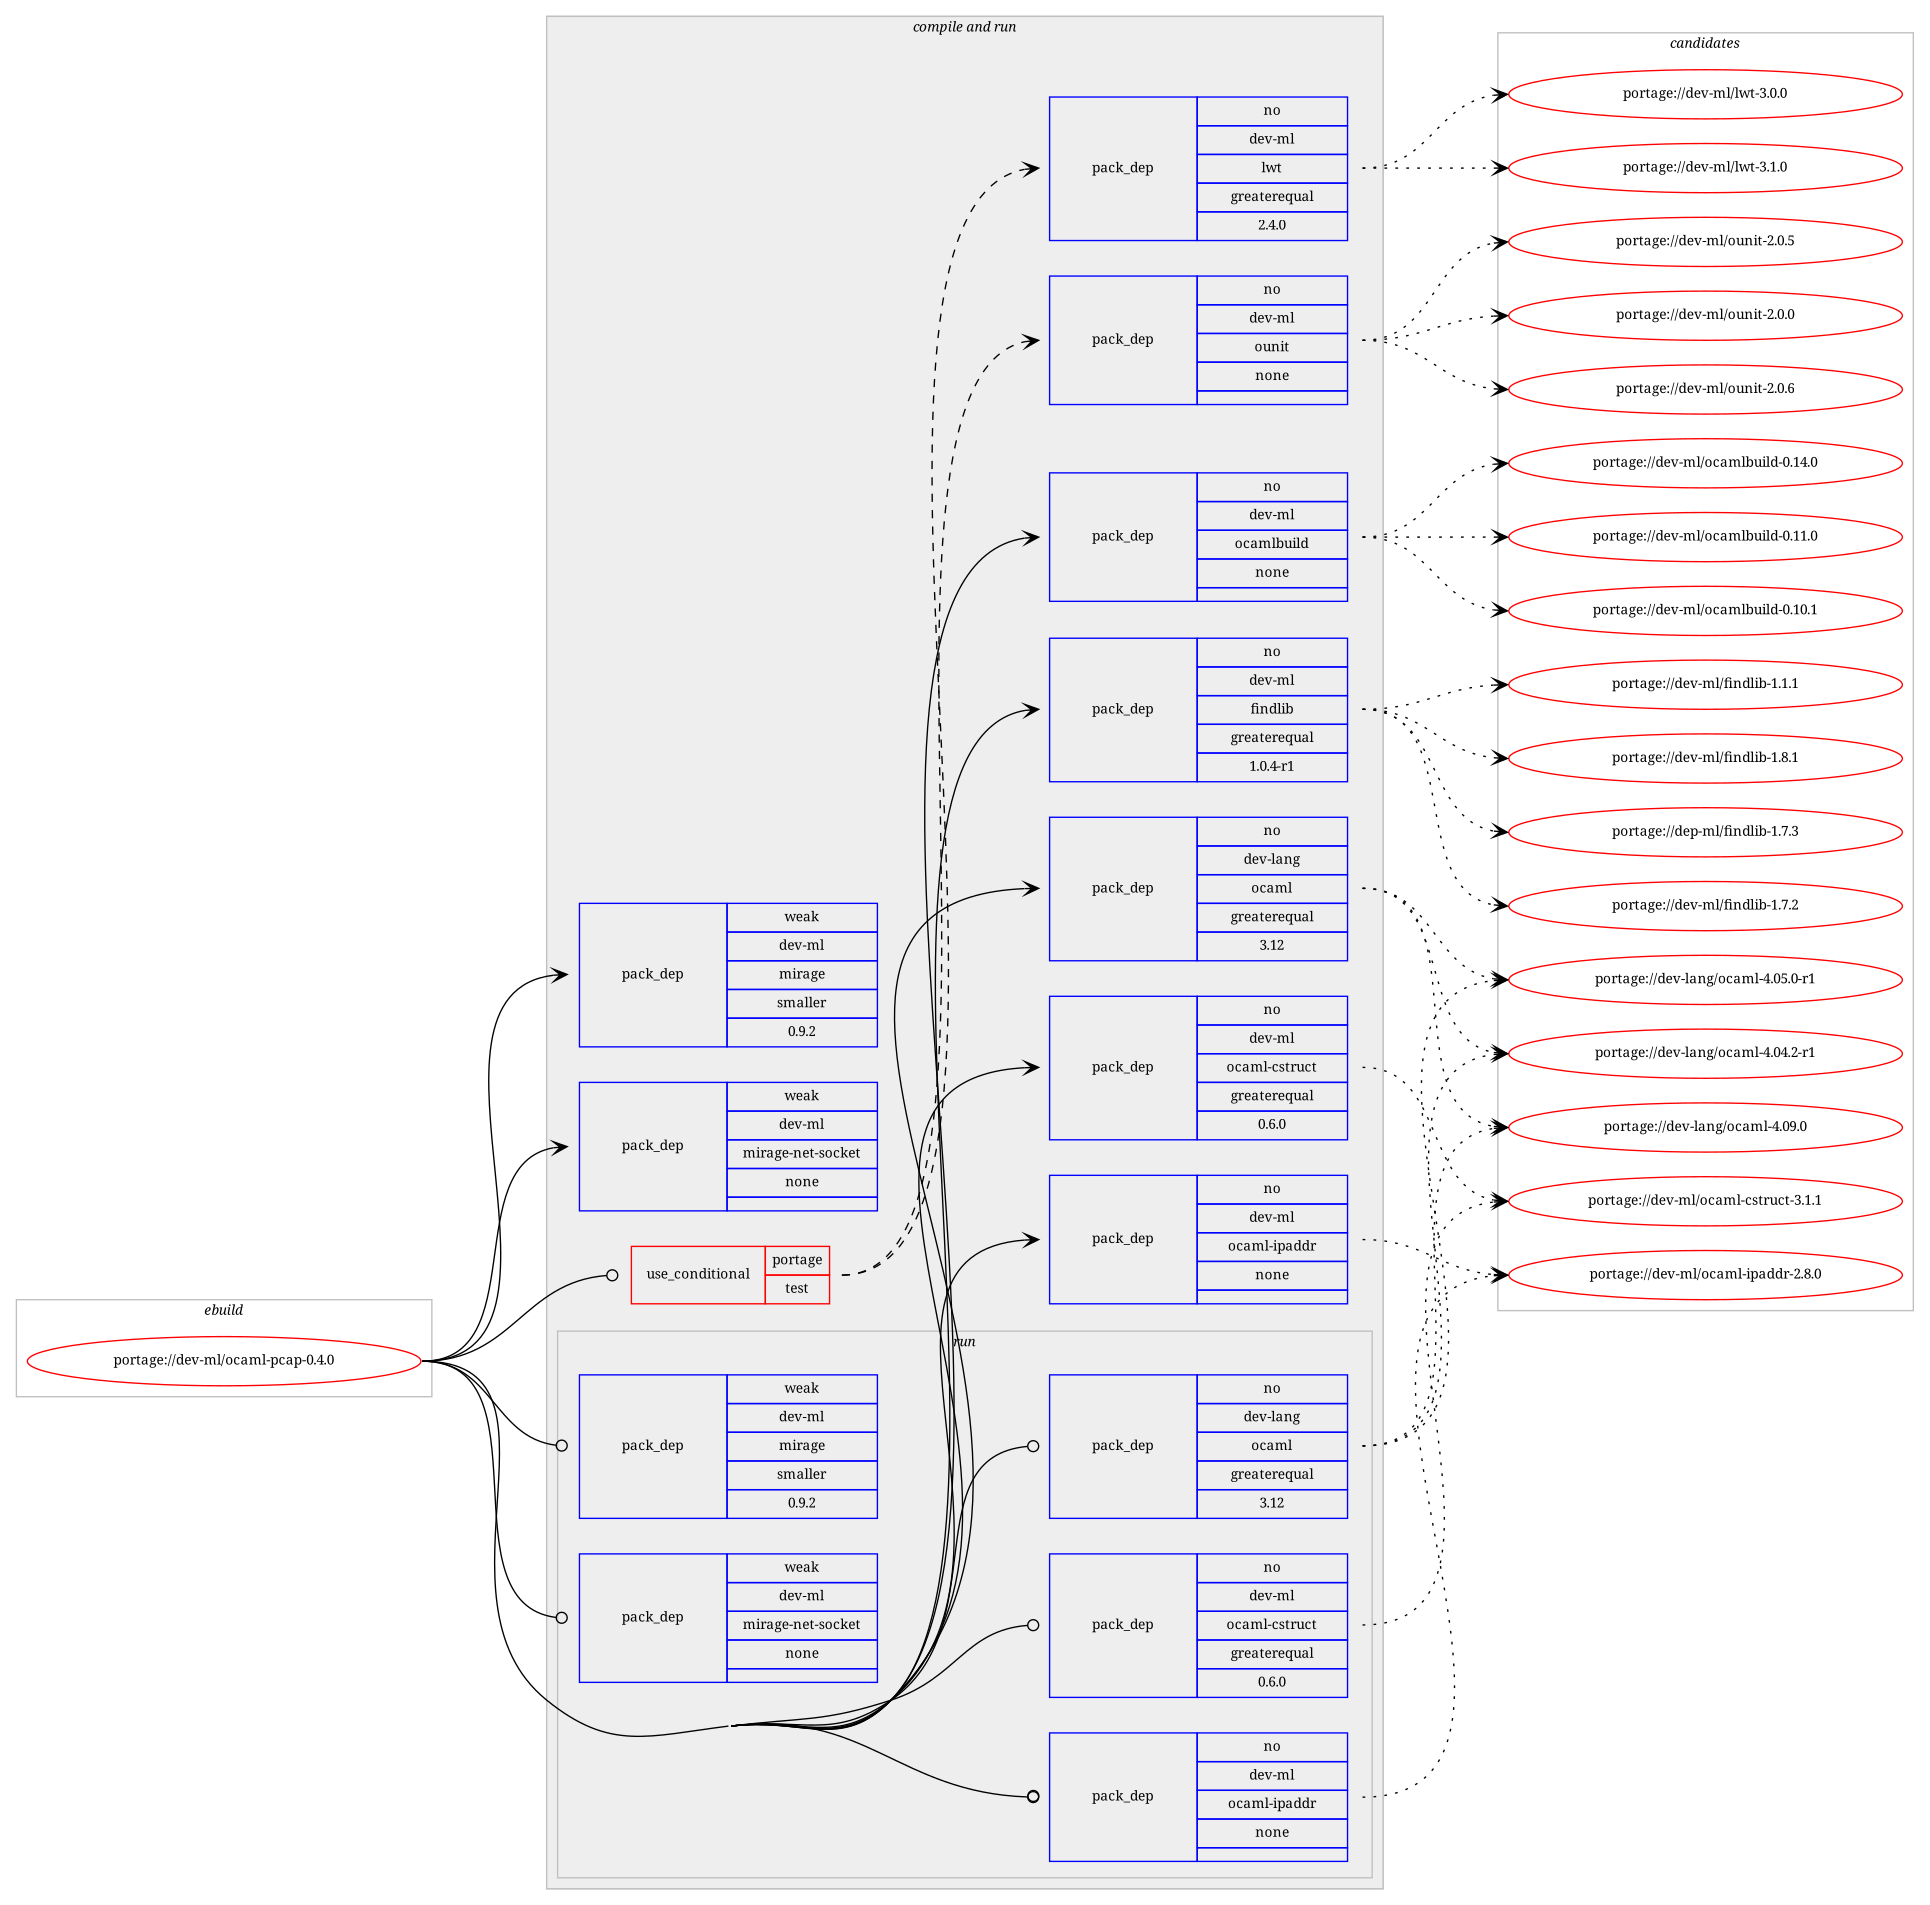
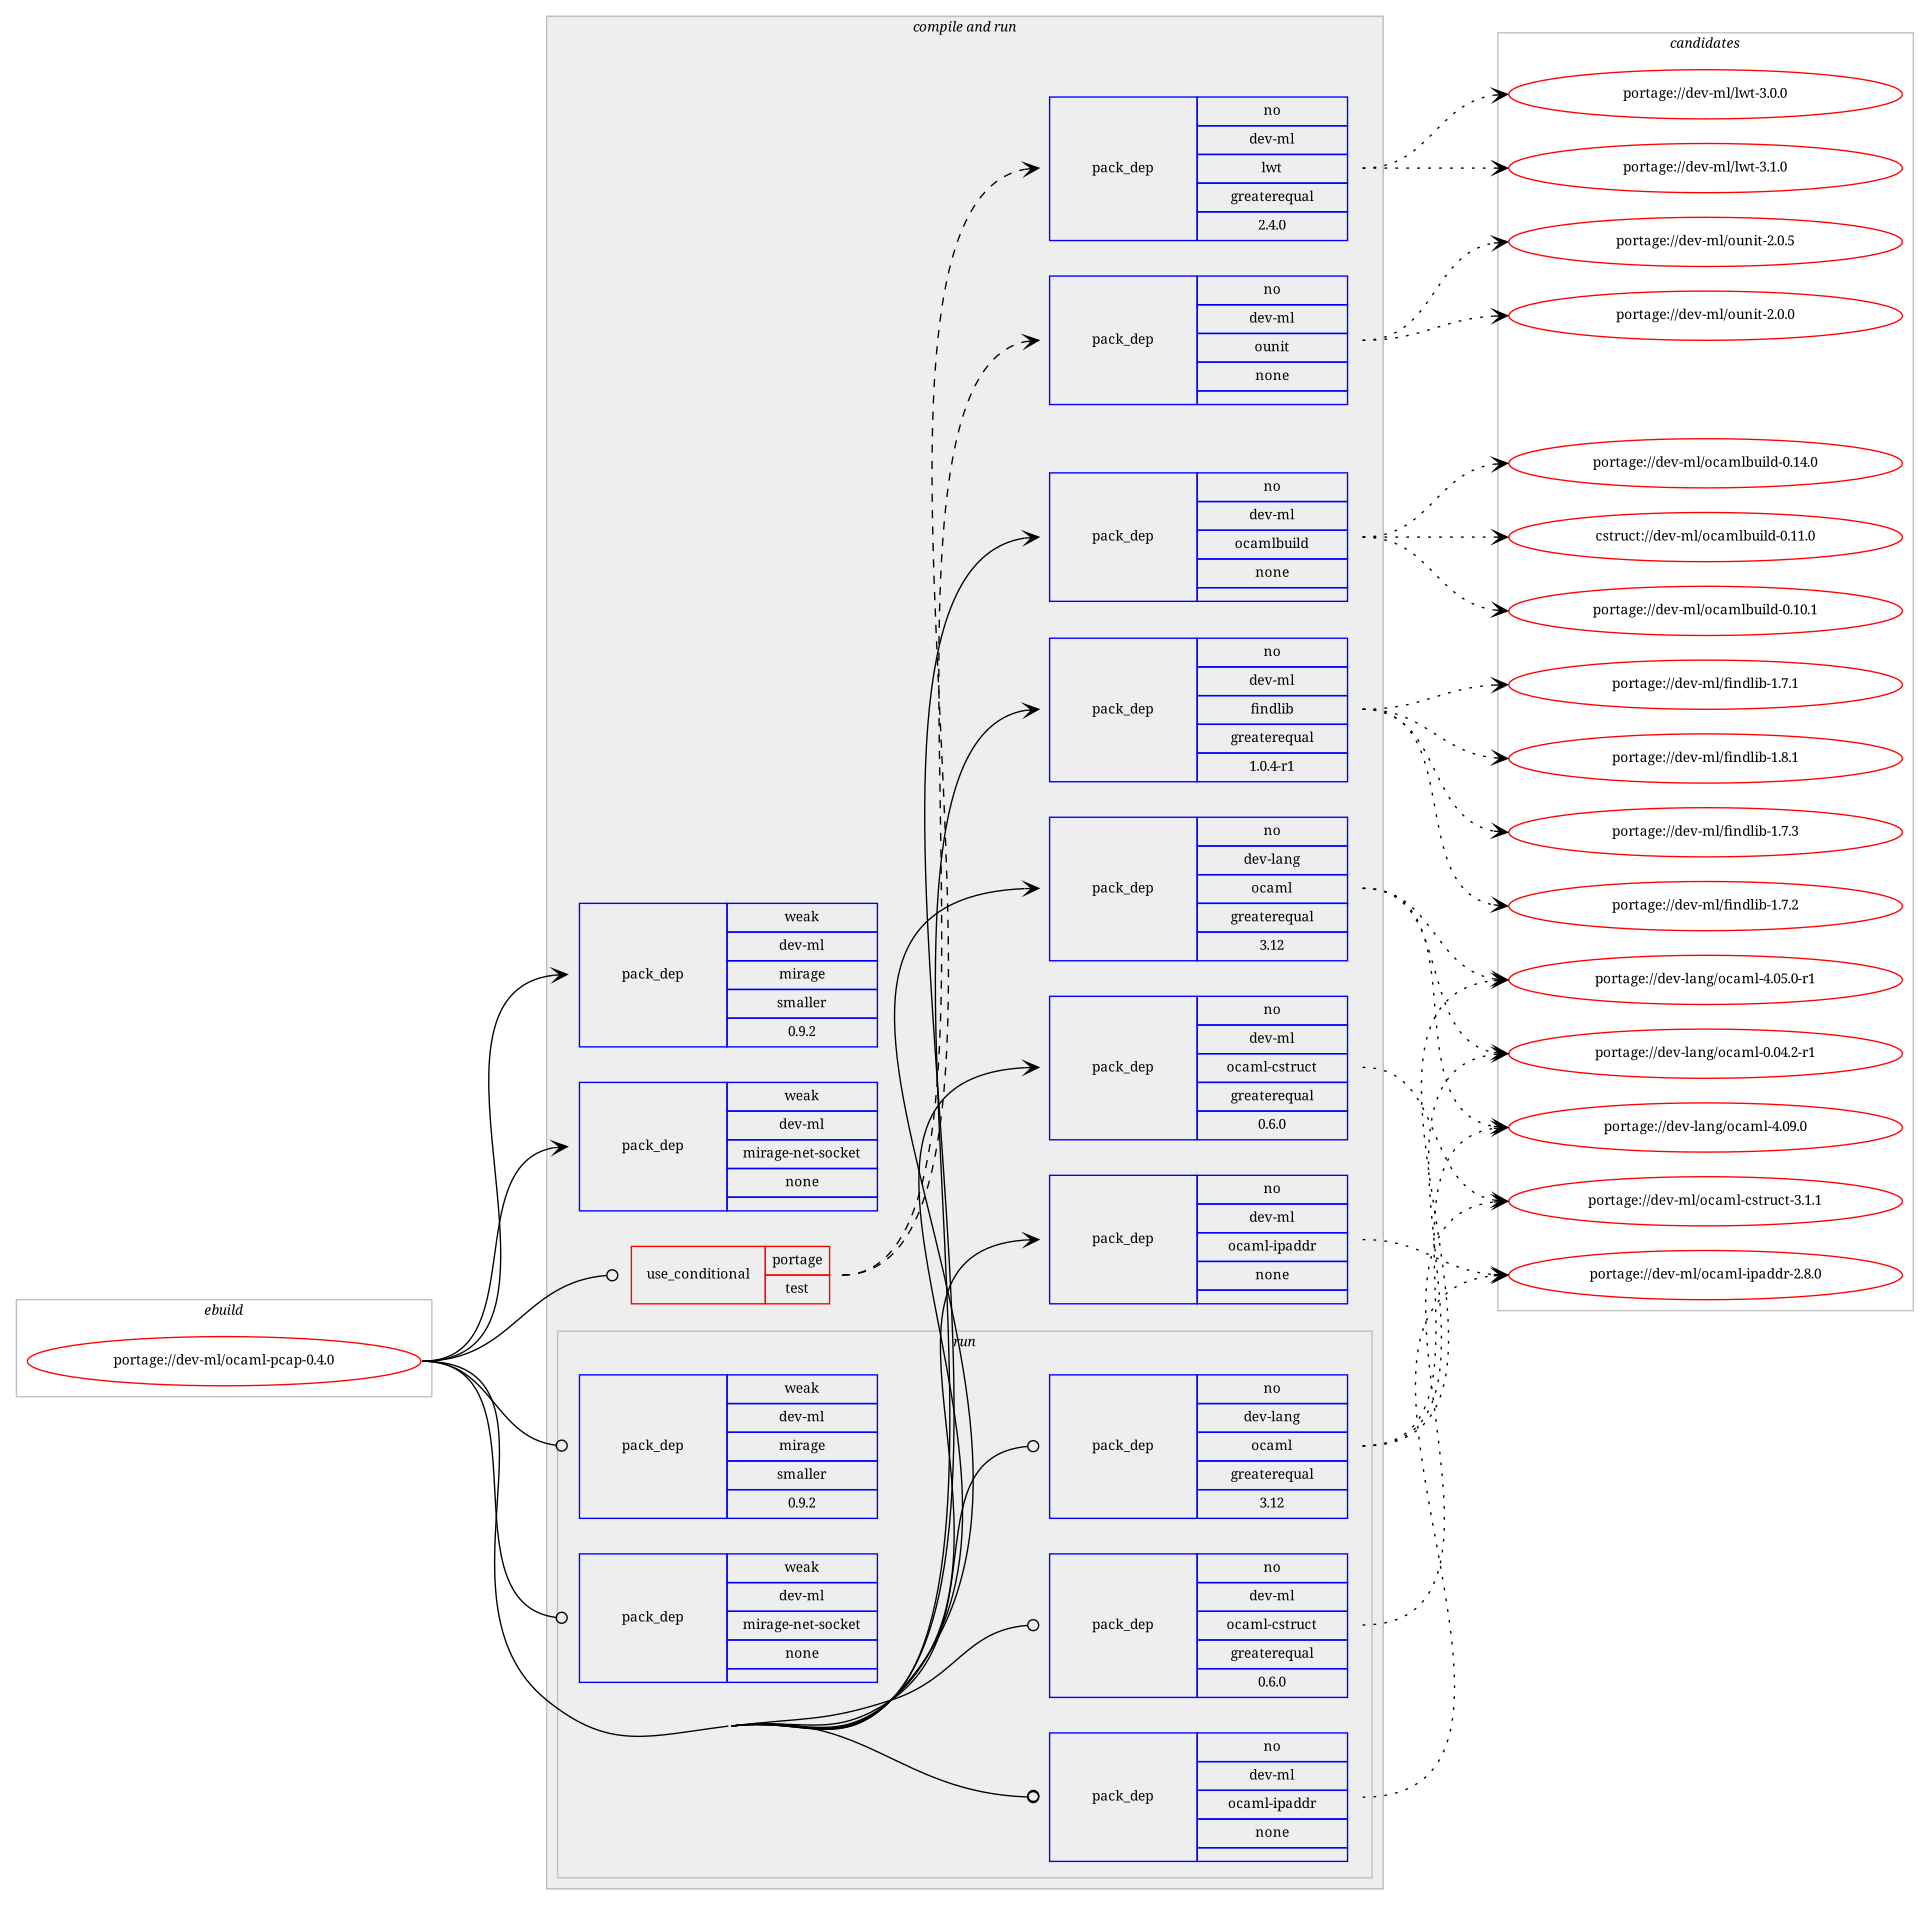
(1706, 390) -> none
(1706, 537) -> (1706, 537)
(1706, 685) -> (1706, 685)
(1706, 832) -> (1706, 832)
(1706, 1054) -> (1706, 1054)
